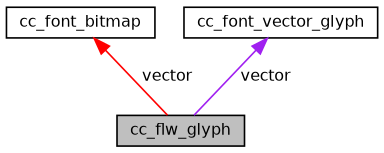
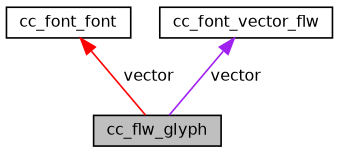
(81, 23) -> (69, 23)
(281, 23) -> (246, 23)
